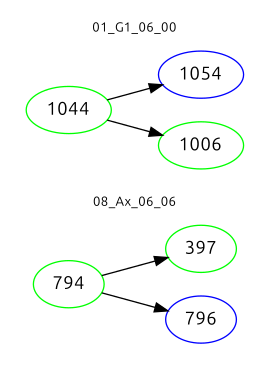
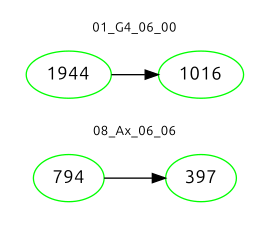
(135, 28) -> (135, 28)
(201, 75) -> none
(69, 110) -> (69, 75)
(201, 145) -> (201, 75)
(201, 320) -> none
